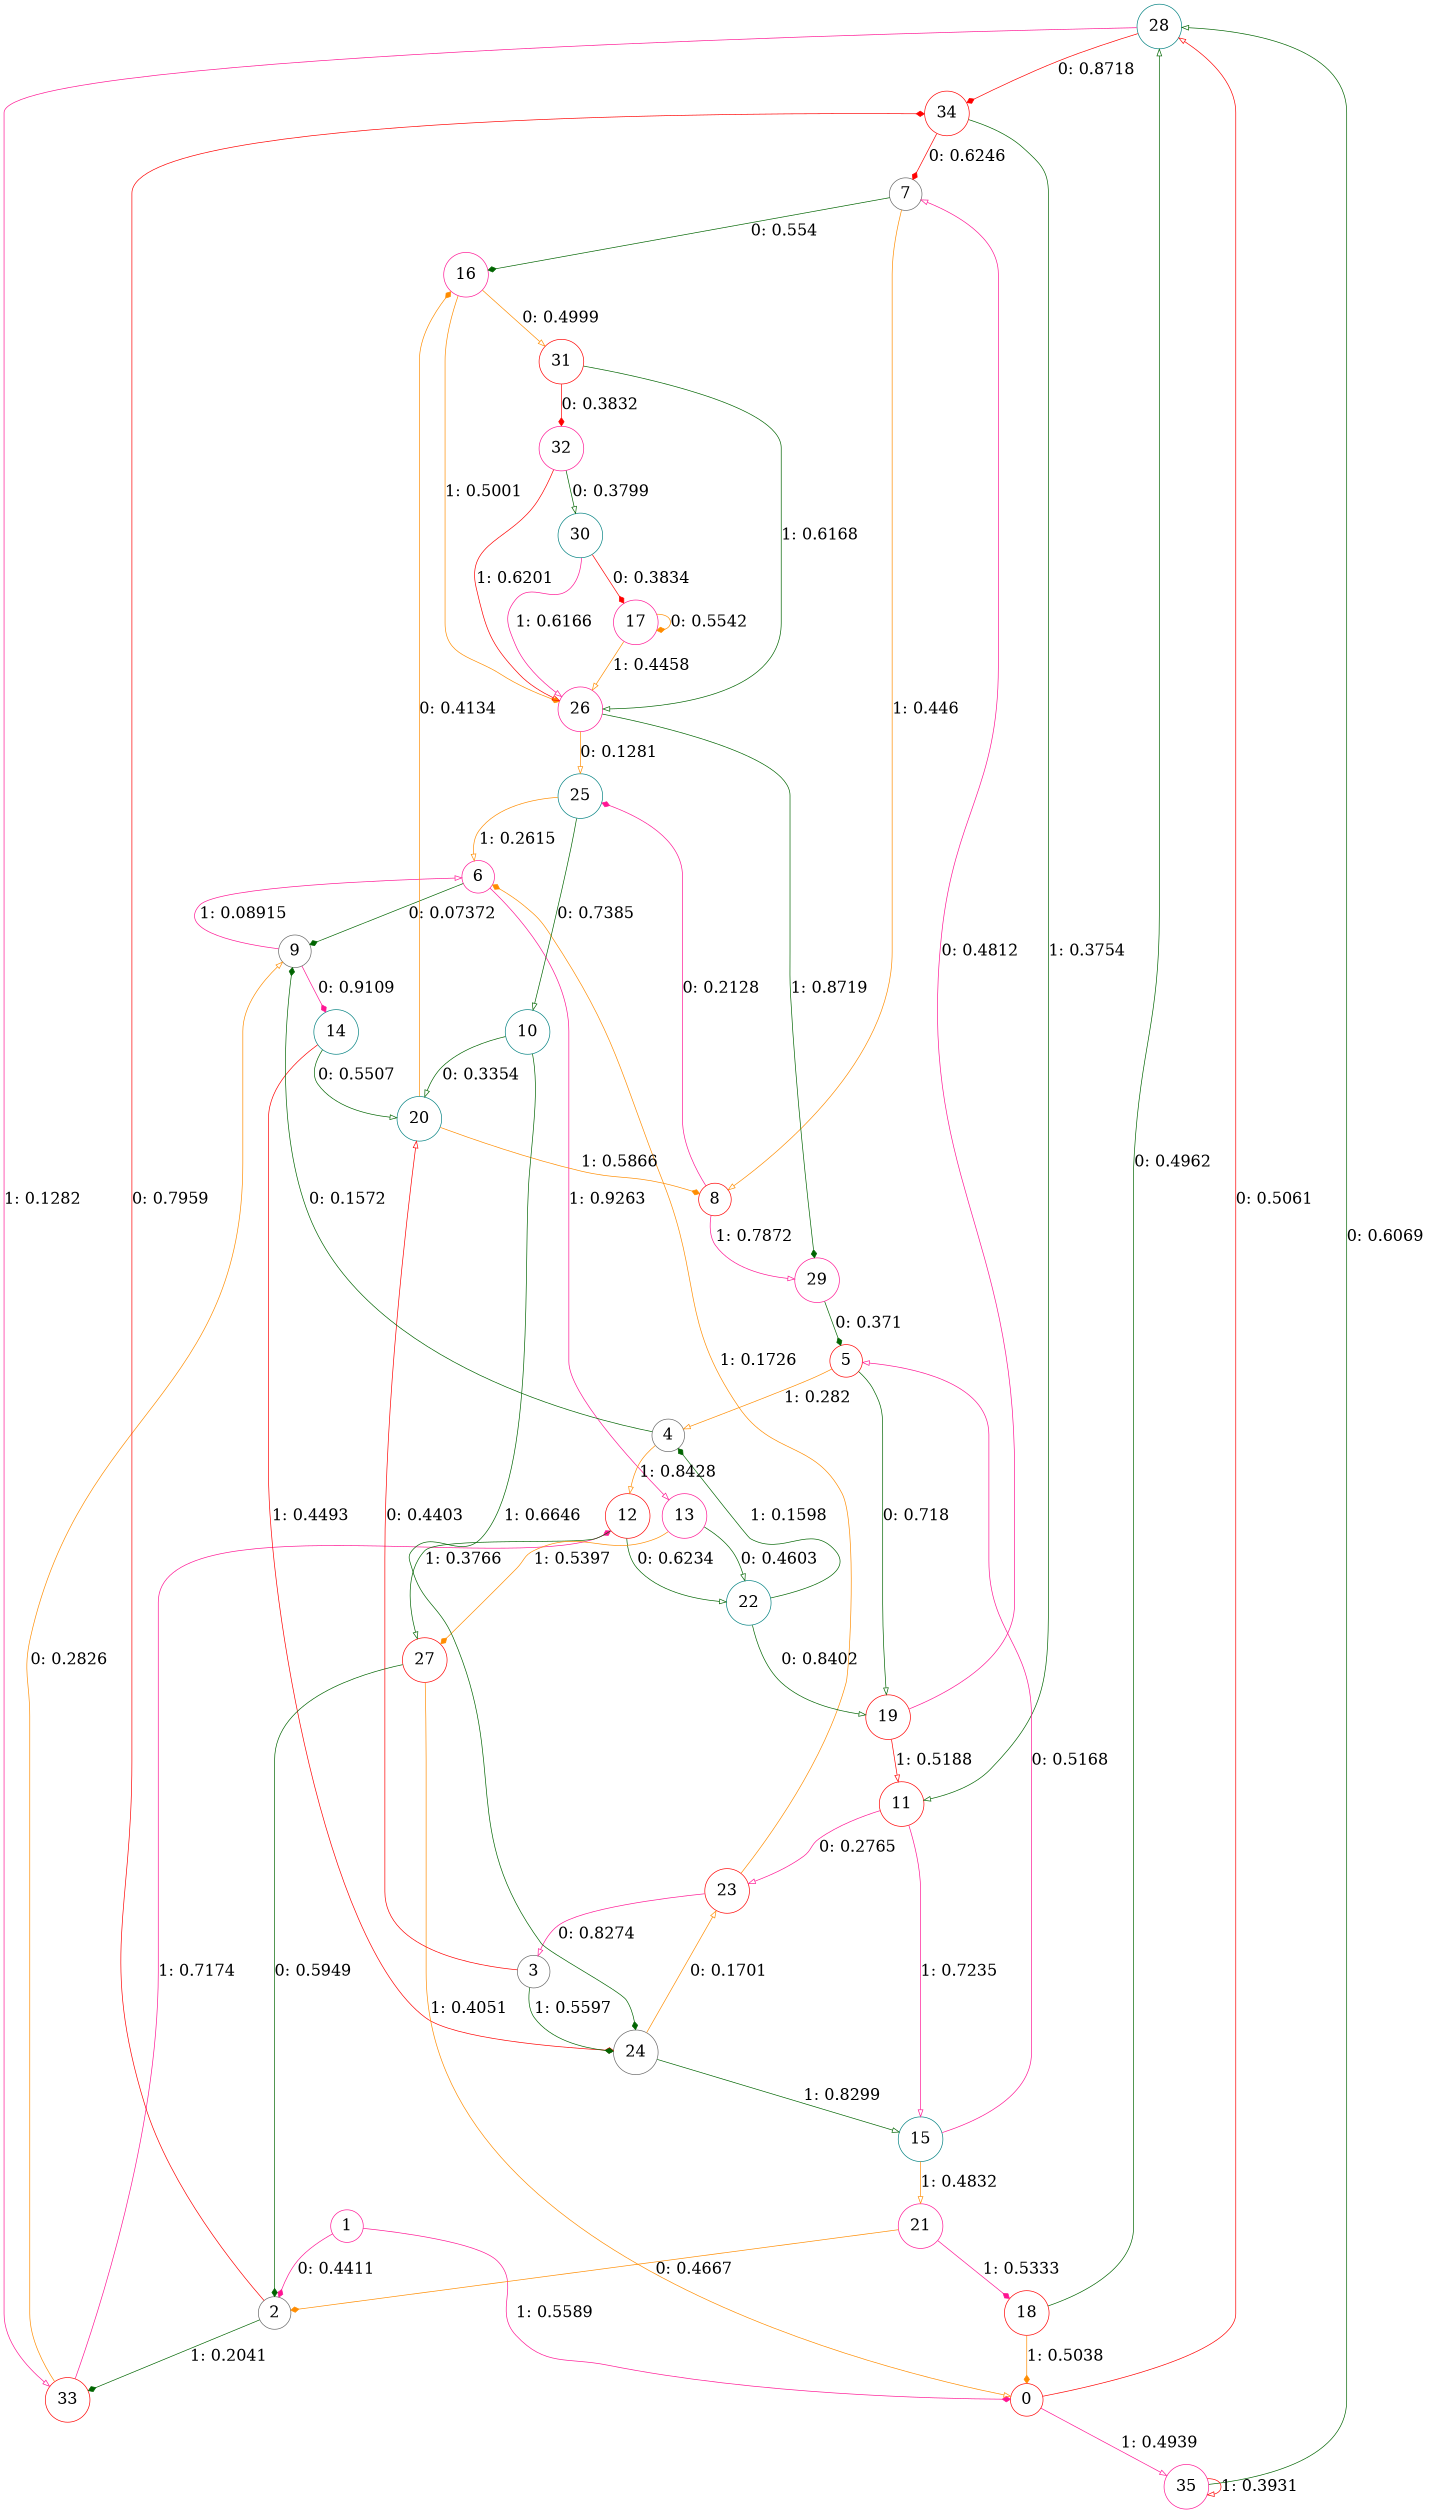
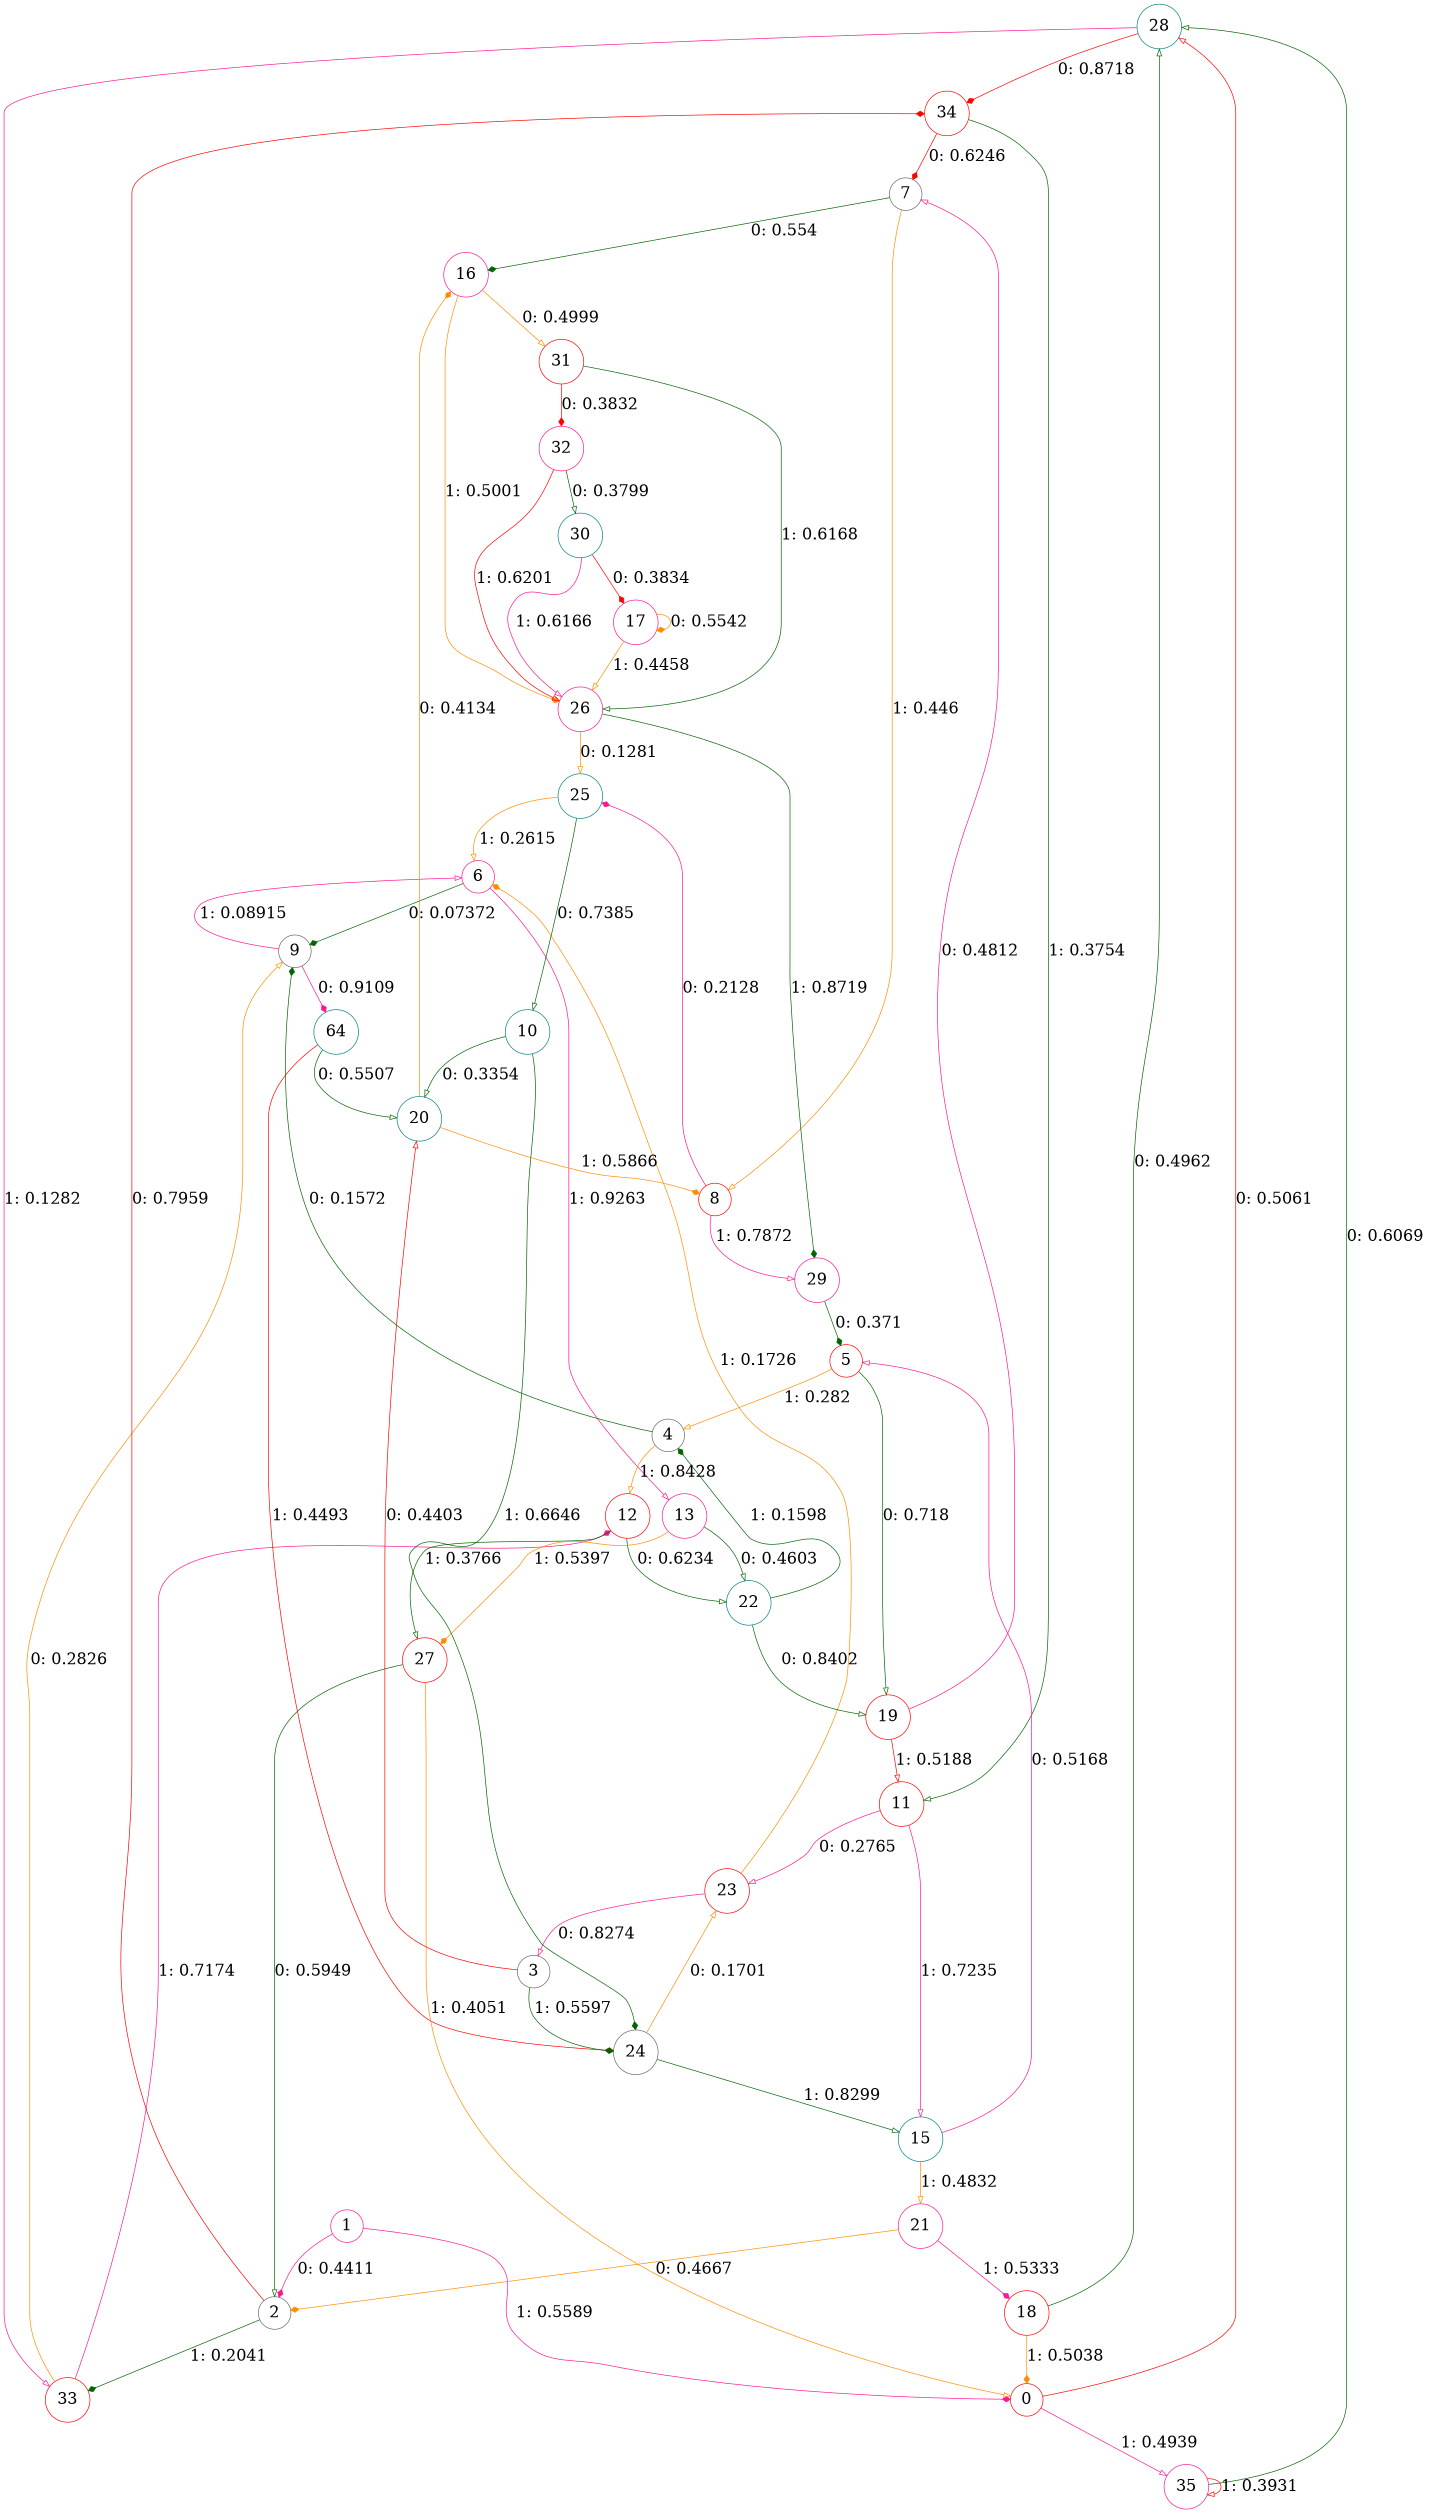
(336, 1032) -> (336, 1032)
(275, 1939) -> (275, 1939)
